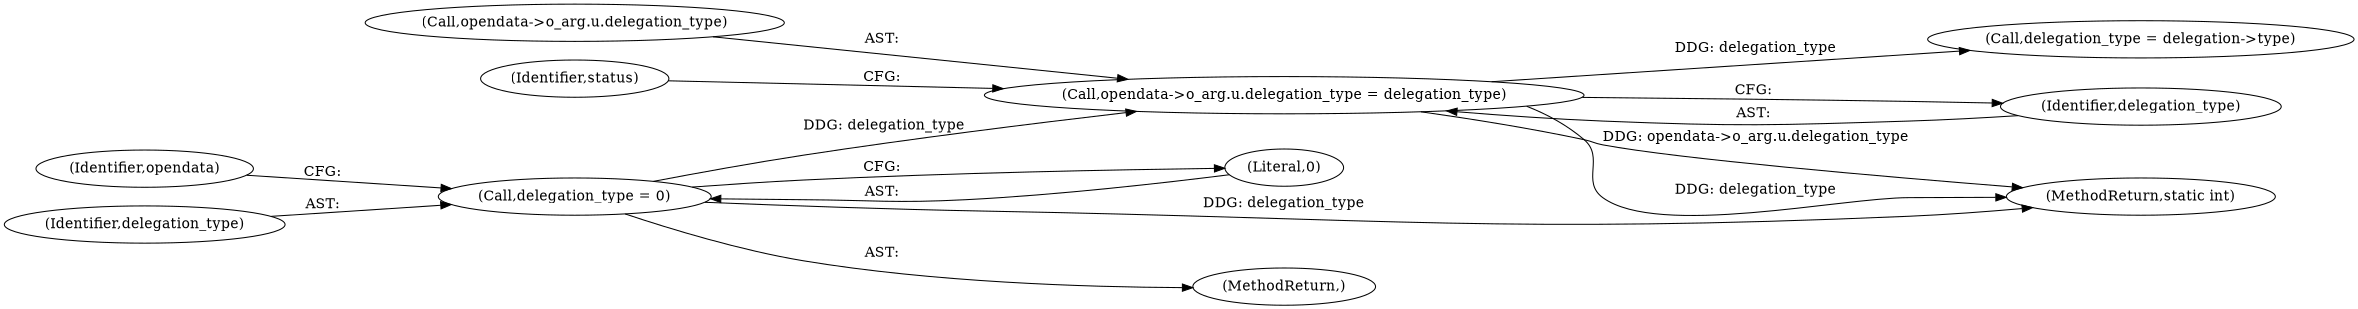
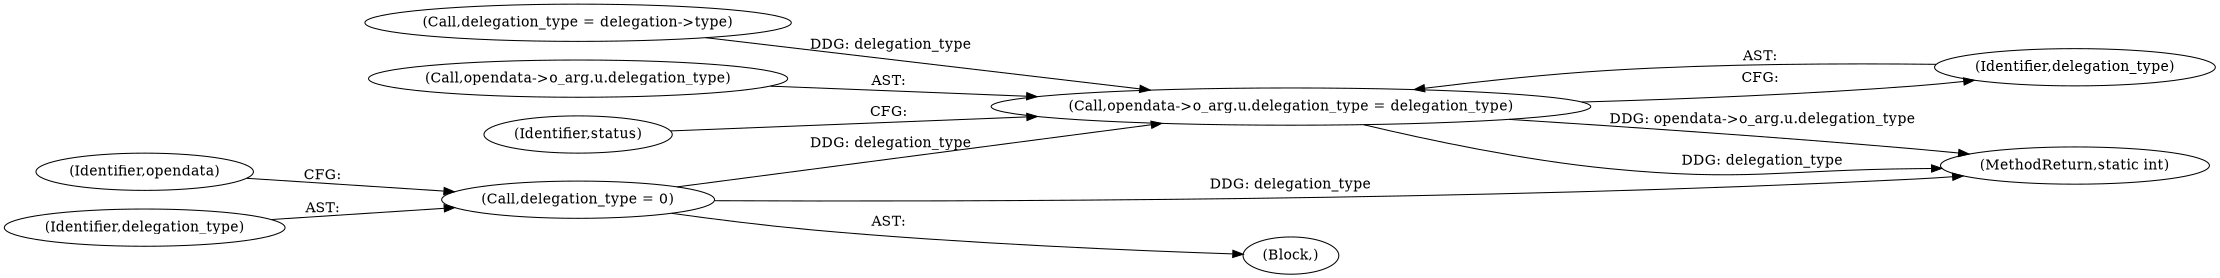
(1725, 66) -> (923, 63)
(1284, 168) -> none
(1284, 287) -> (1291, 256)
